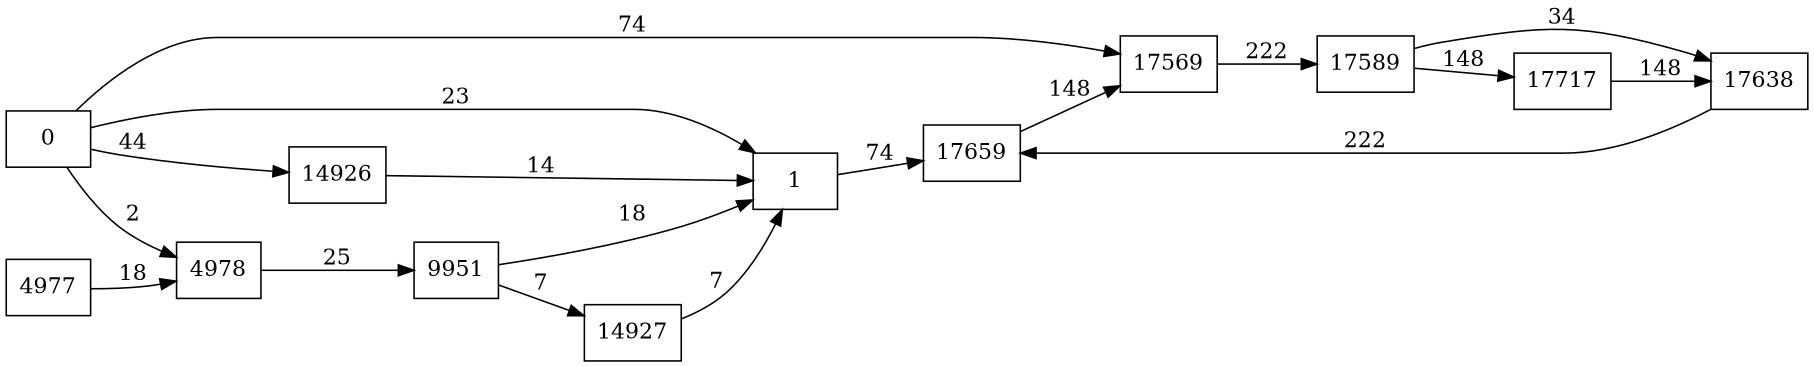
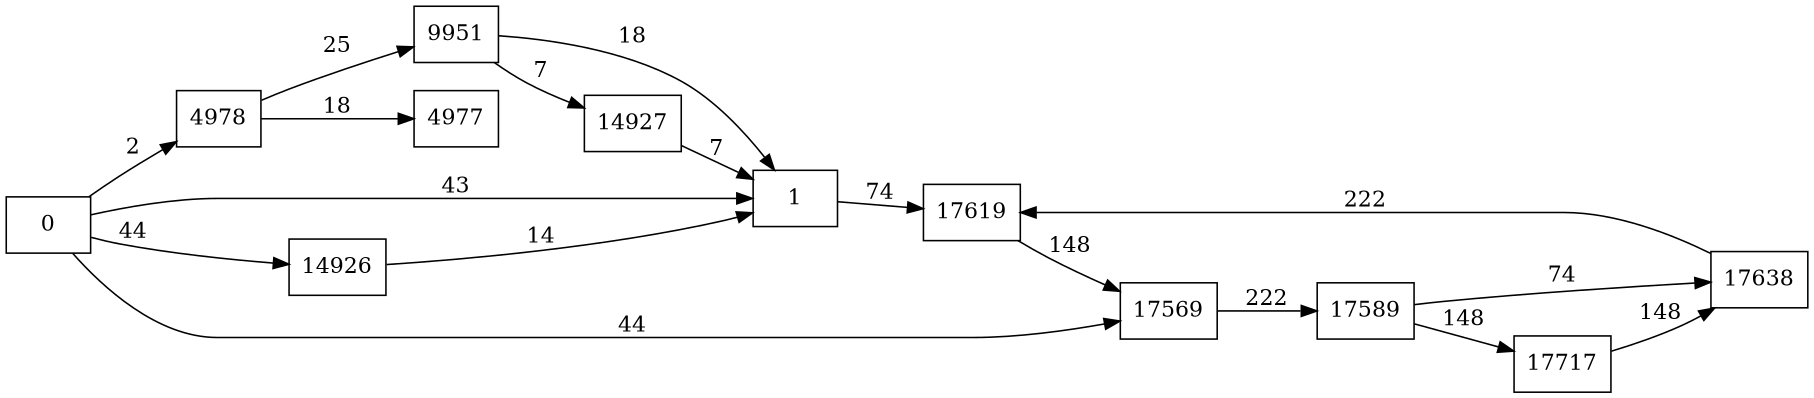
(1562, 18) -> (1562, 276)
(633, 26) -> (633, 326)
(456, 98) -> (456, 187)
(972, 153) -> (972, 212)
(126, 288) -> (330, 119)
